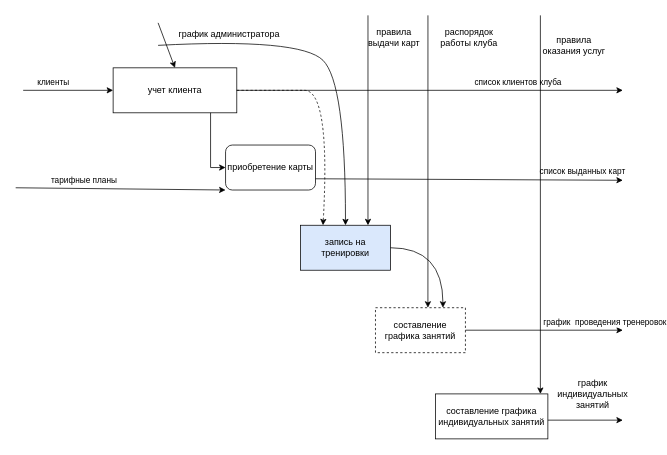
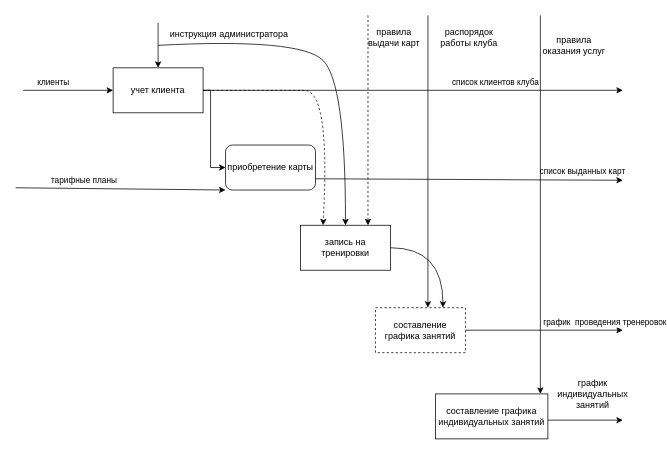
(229, 34) -> (229, 34)
(175, 90) -> (158, 90)
(368, 117) -> (368, 117)
(345, 248) -> (345, 248)
